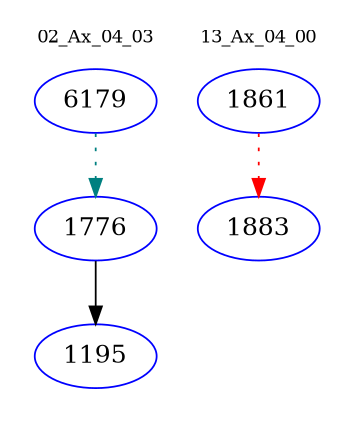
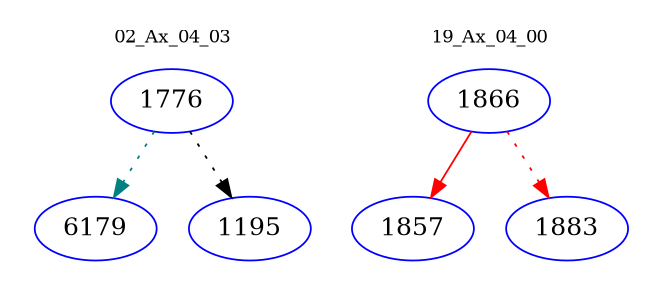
(259, 38) -> (490, 38)
(259, 101) -> (489, 101)
(96, 156) -> (139, 157)
none -> (413, 229)
(96, 284) -> (206, 157)
